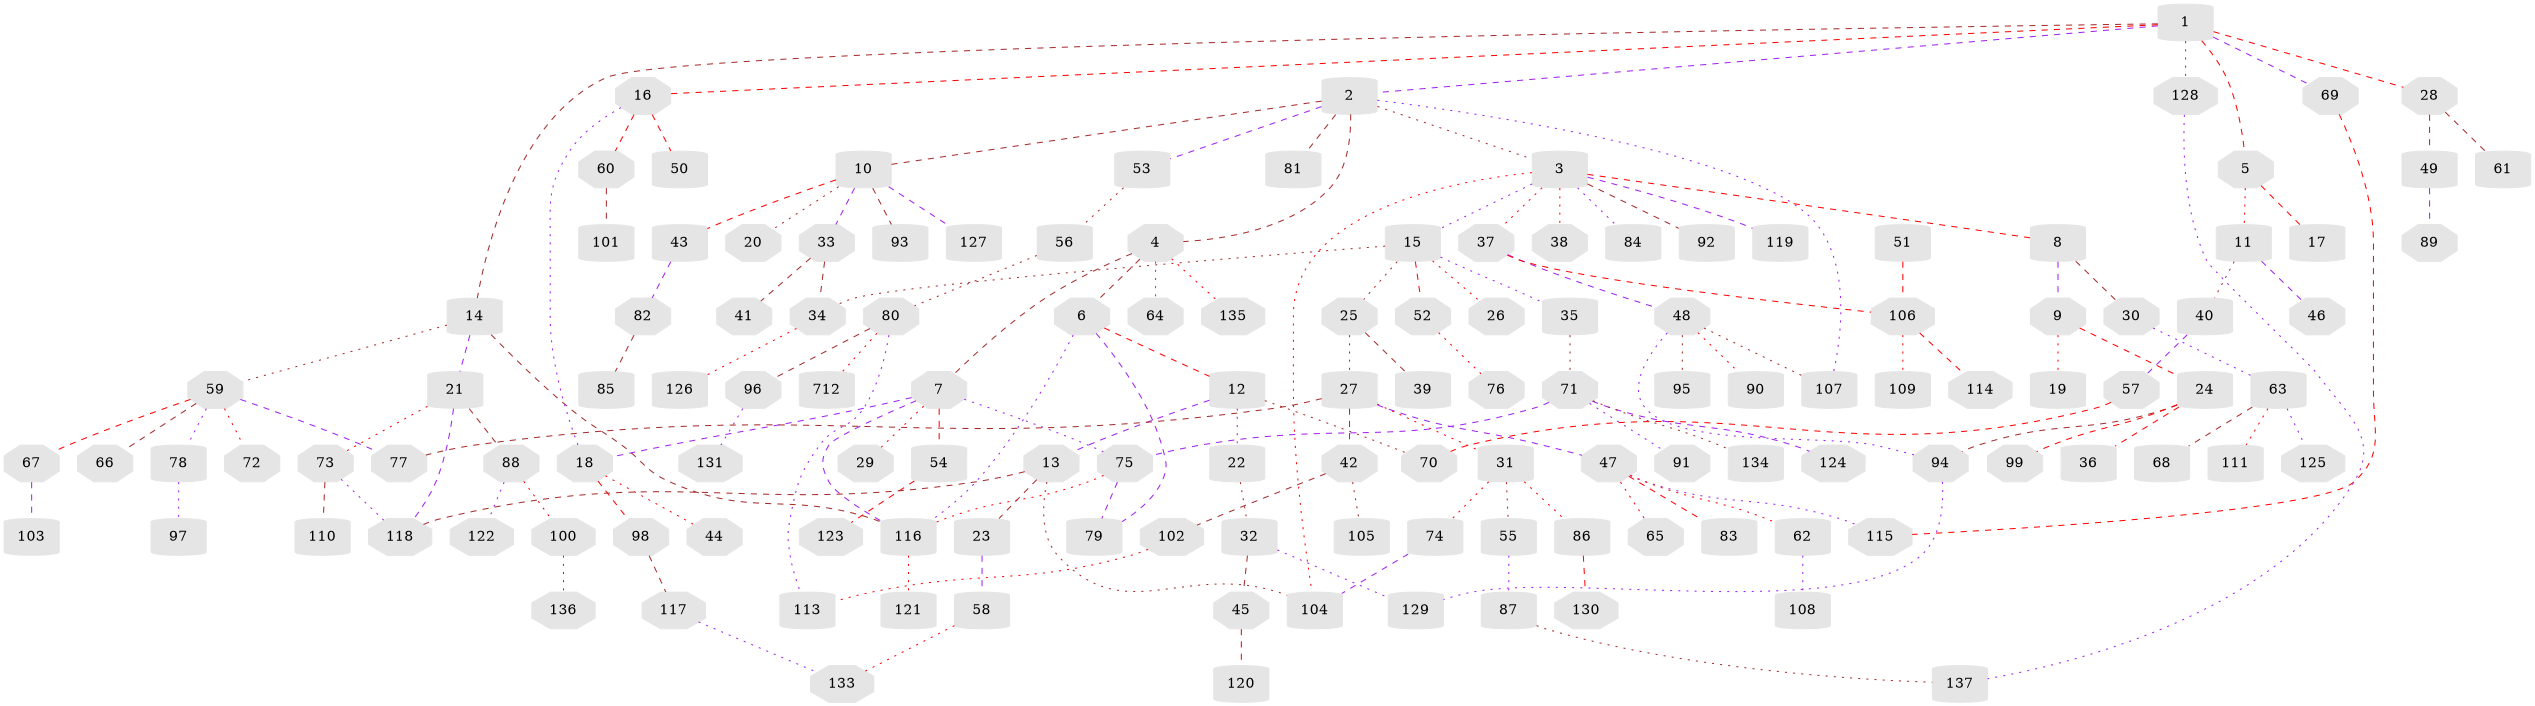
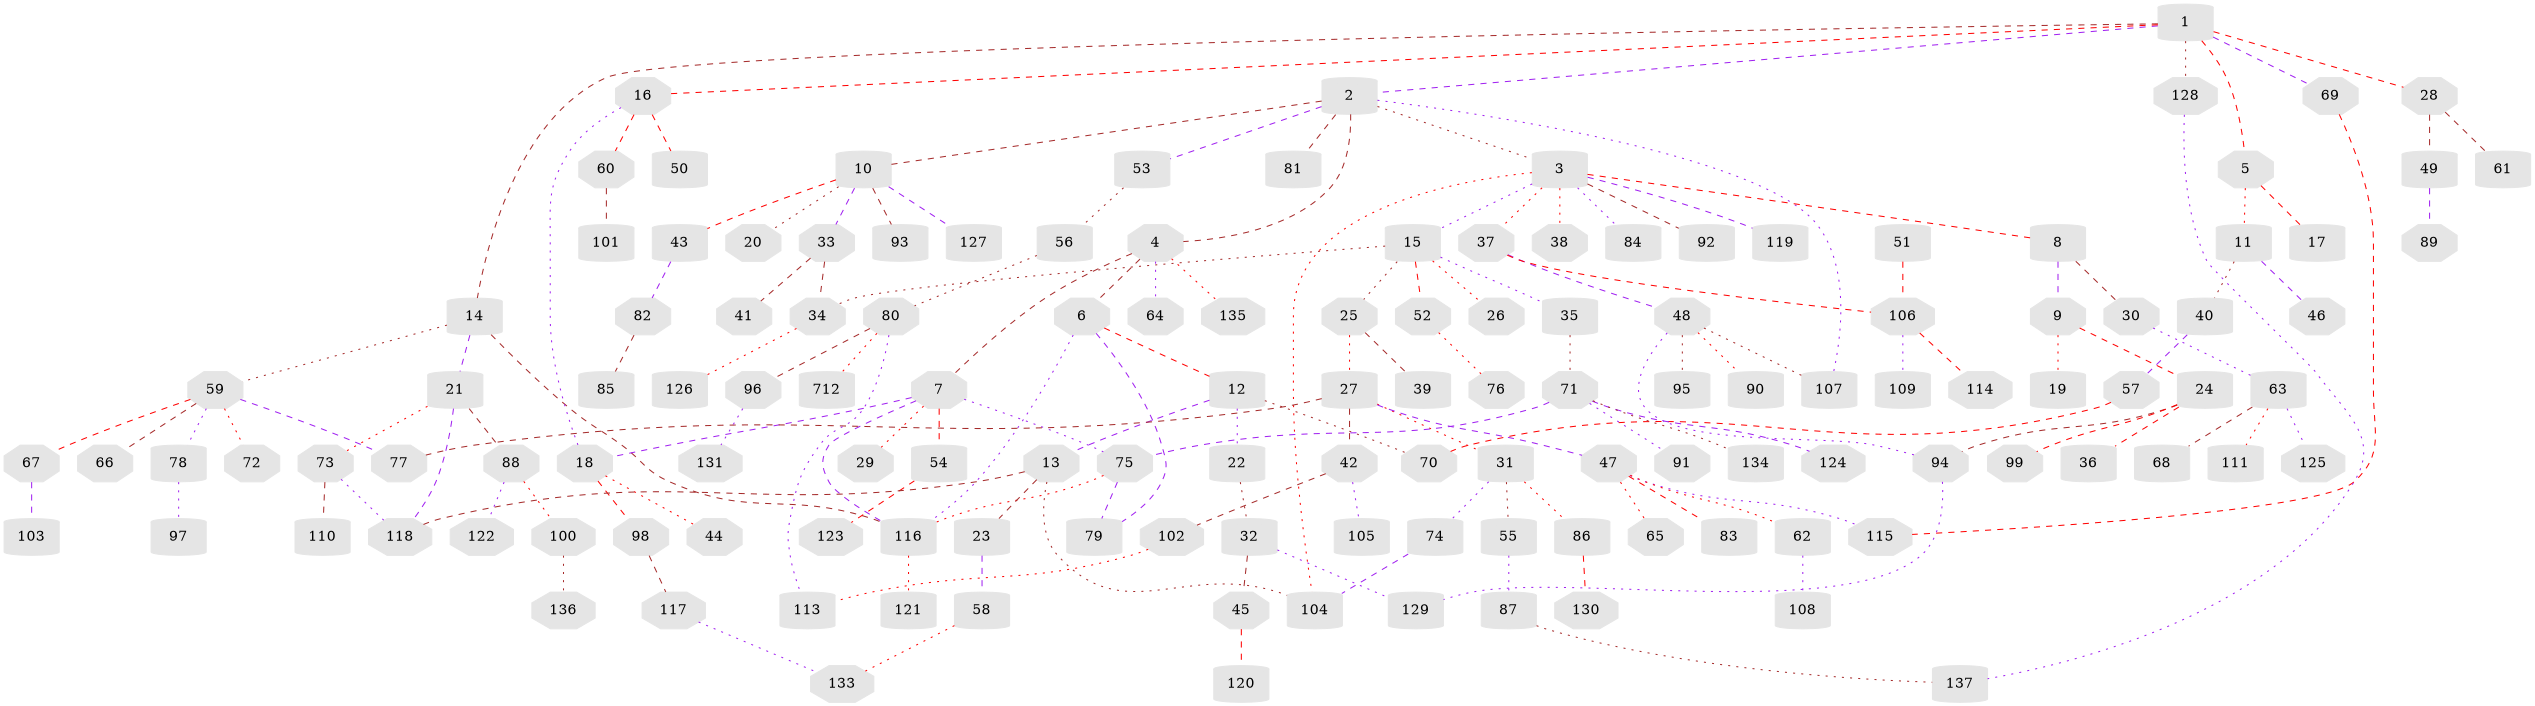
(1903, 353) -> (1903, 353)
(1356, 500) -> (1356, 500)
(1471, 500) -> (1471, 500)
